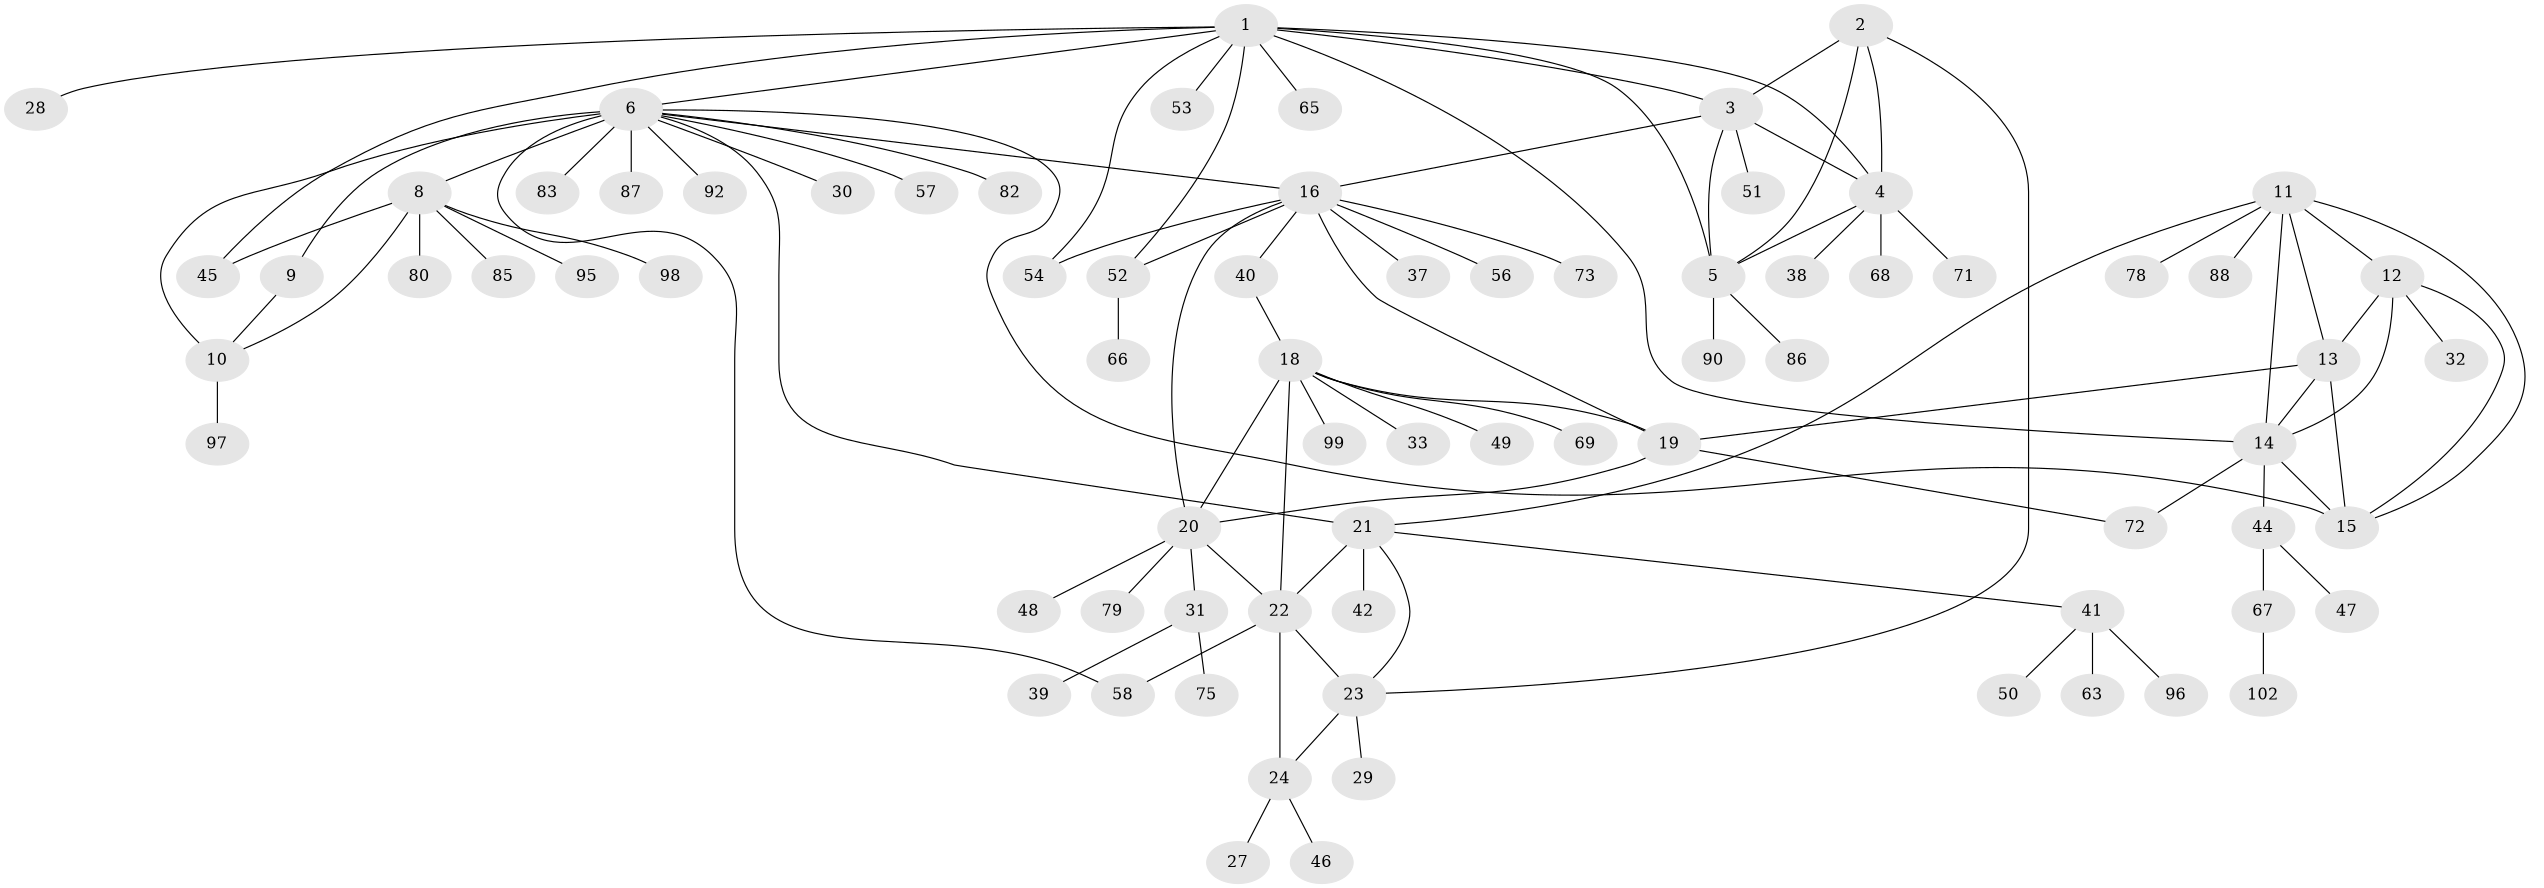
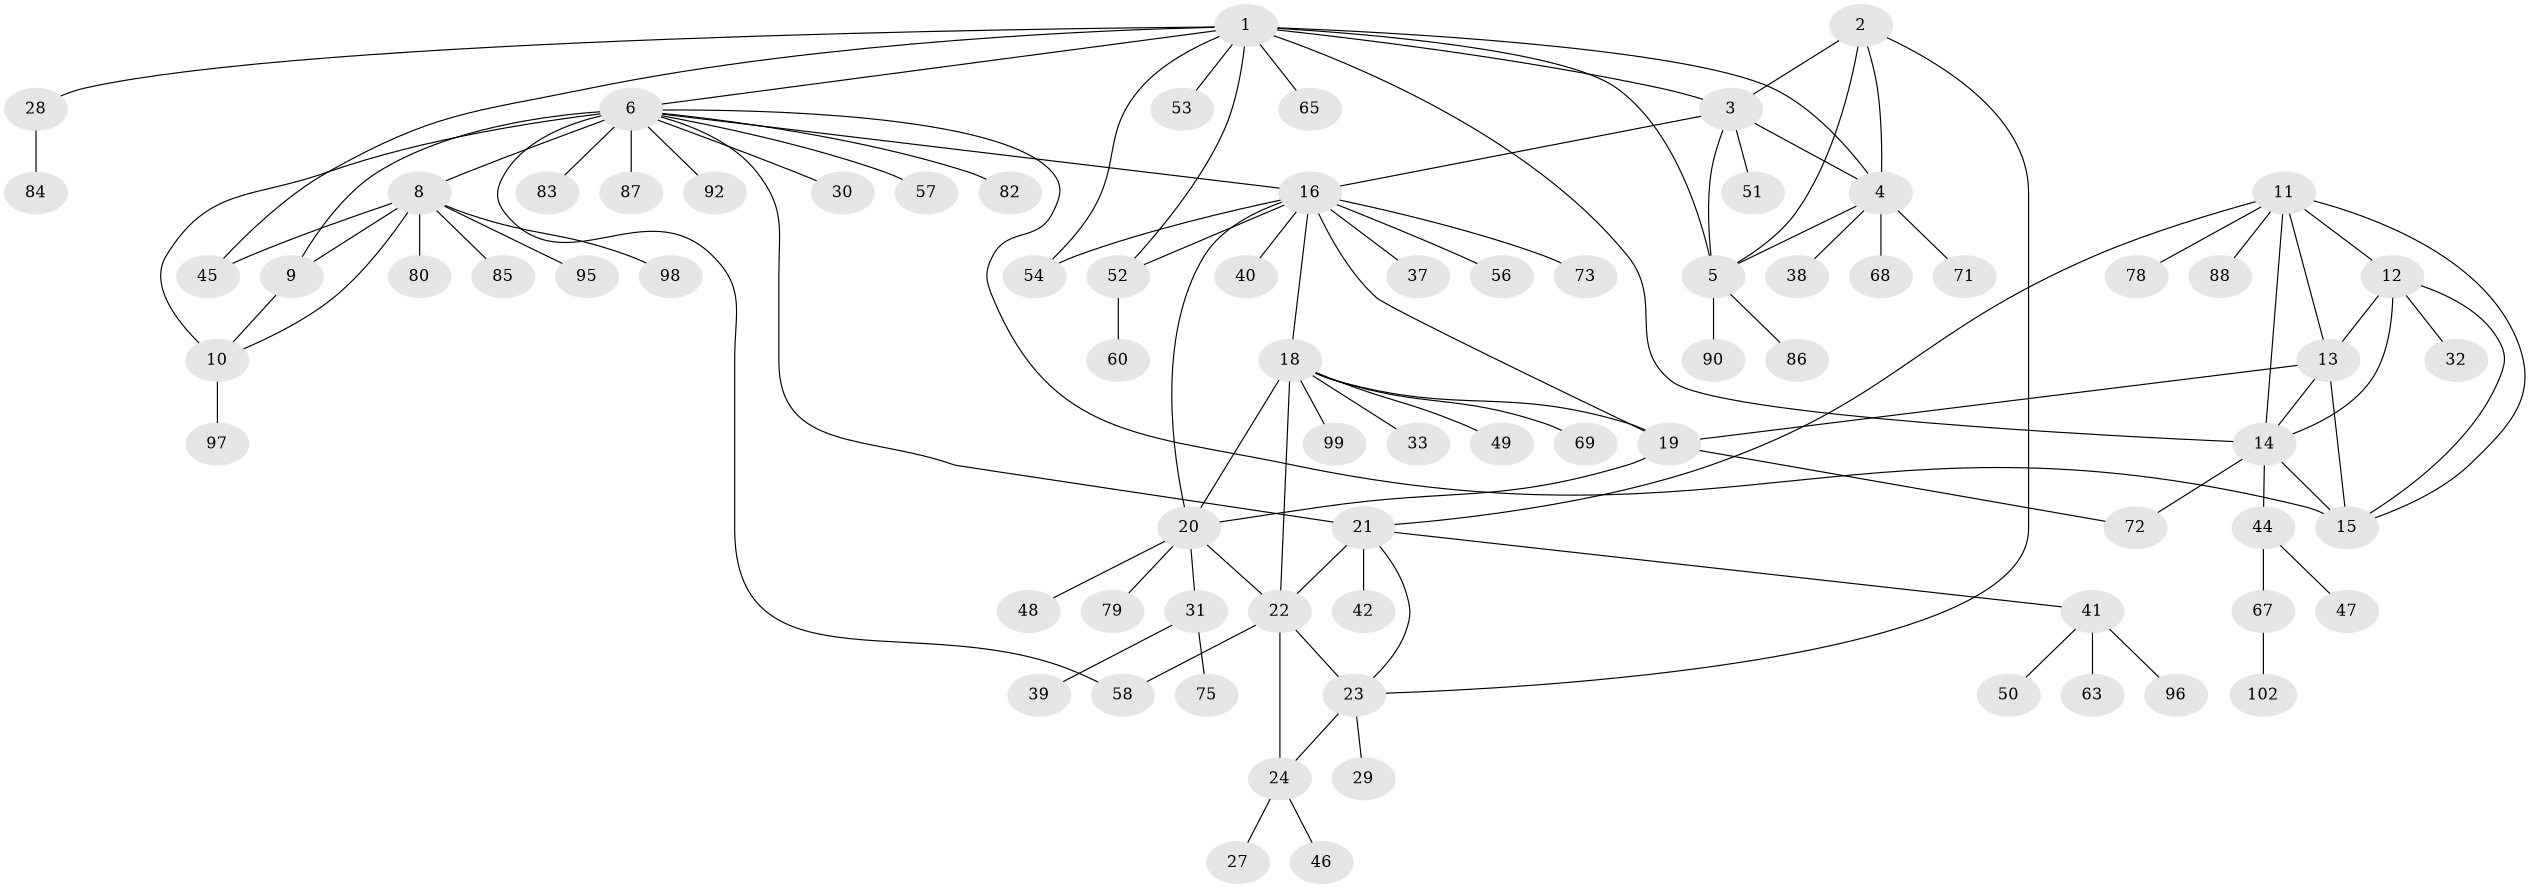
none -> (36, 193)
none -> (356, 235)
(1268, 319) -> (1300, 277)
(1118, 360) -> (1118, 360)
